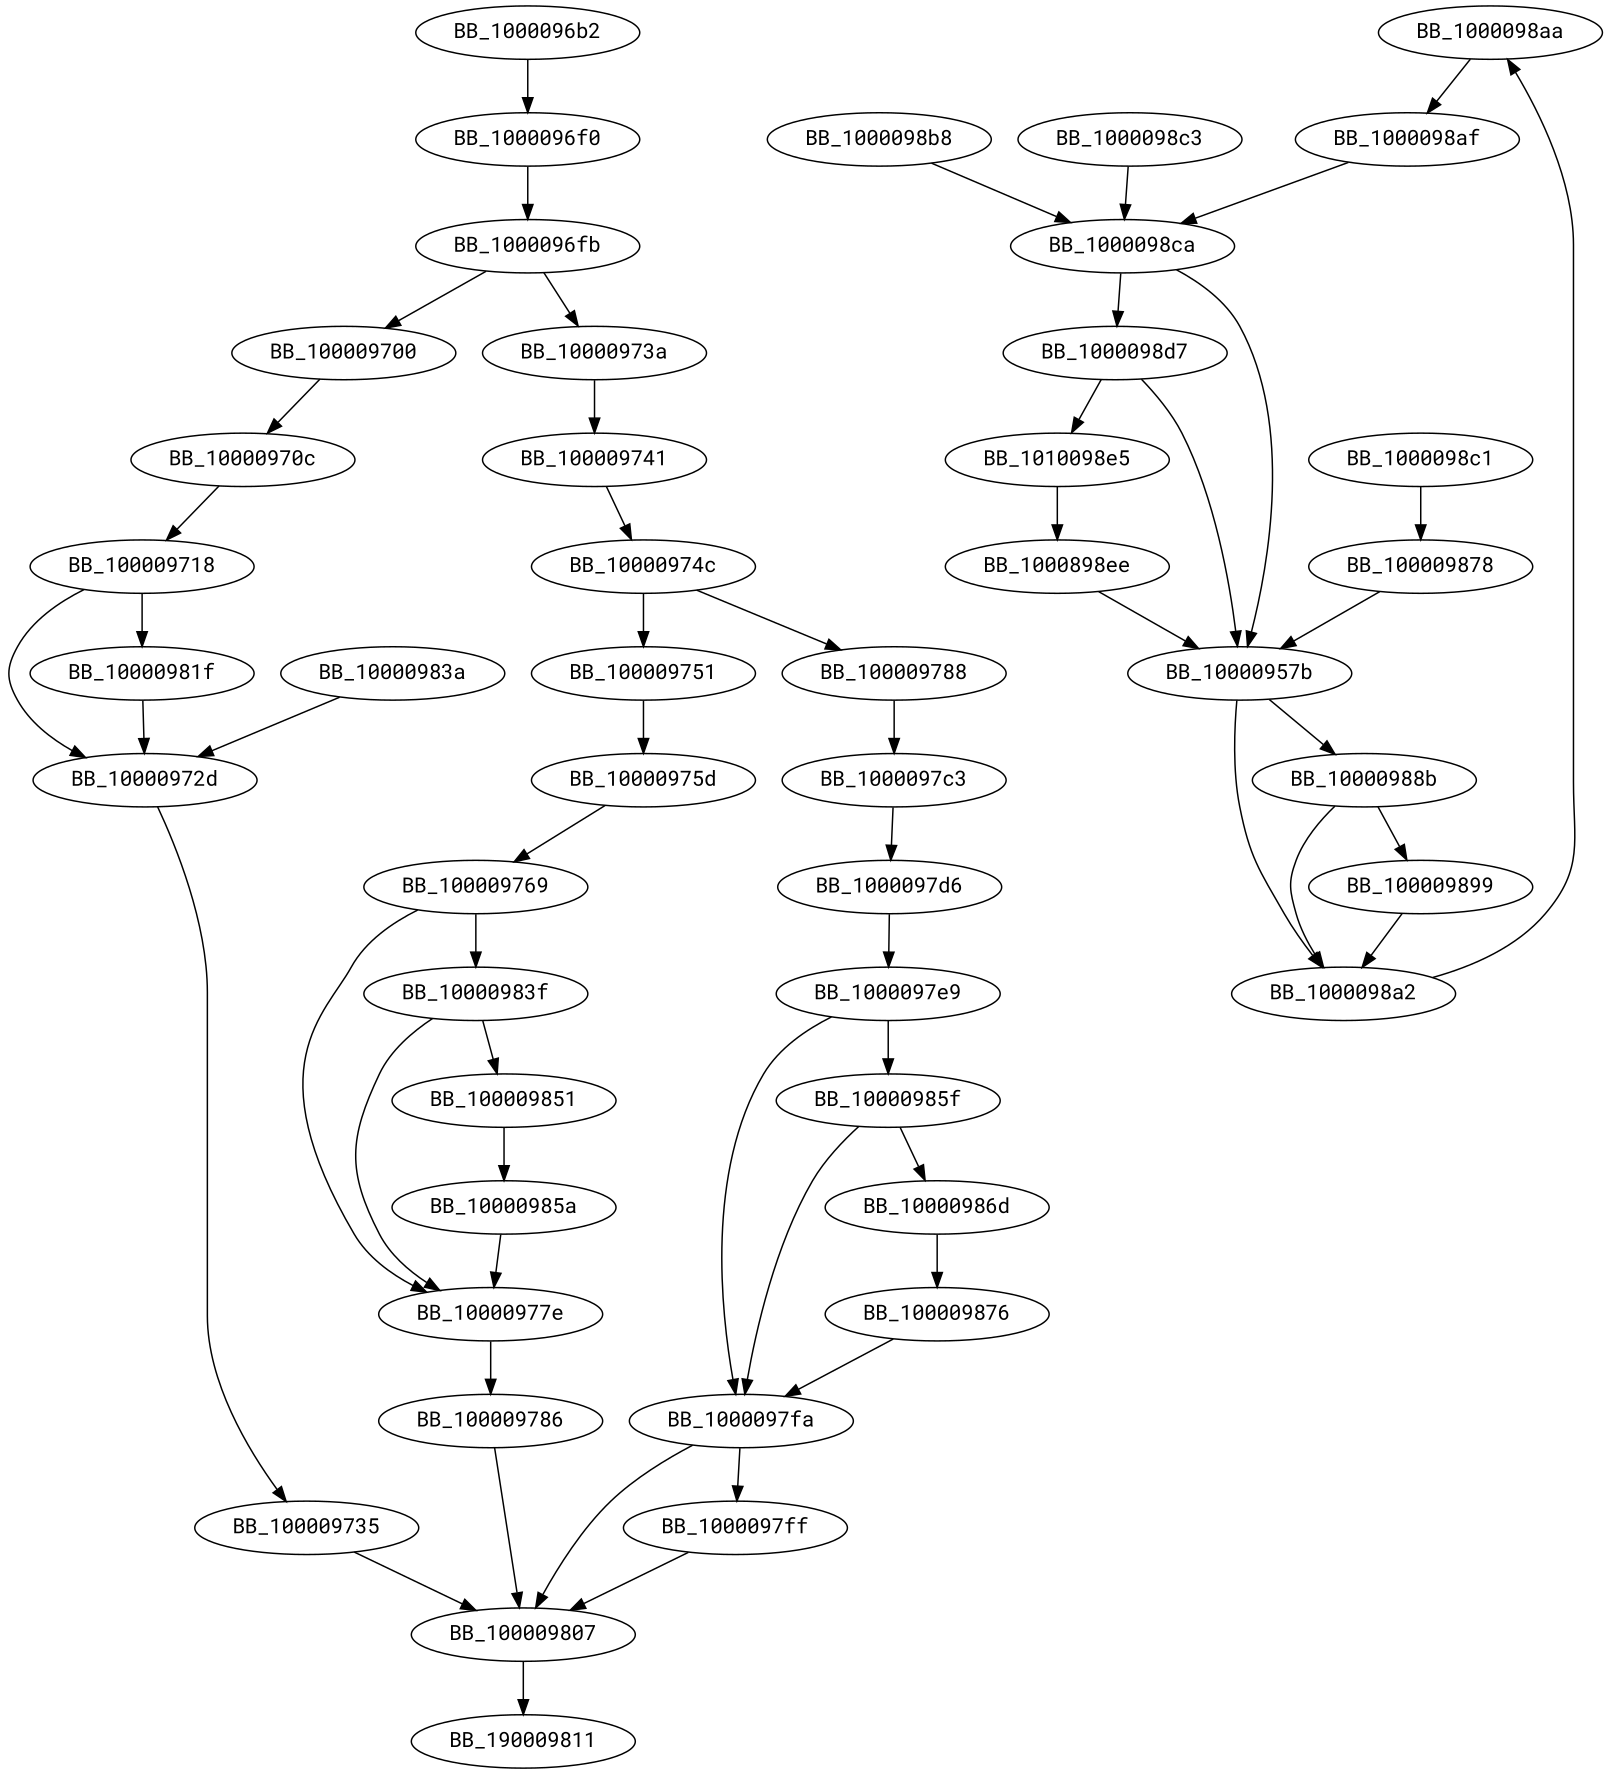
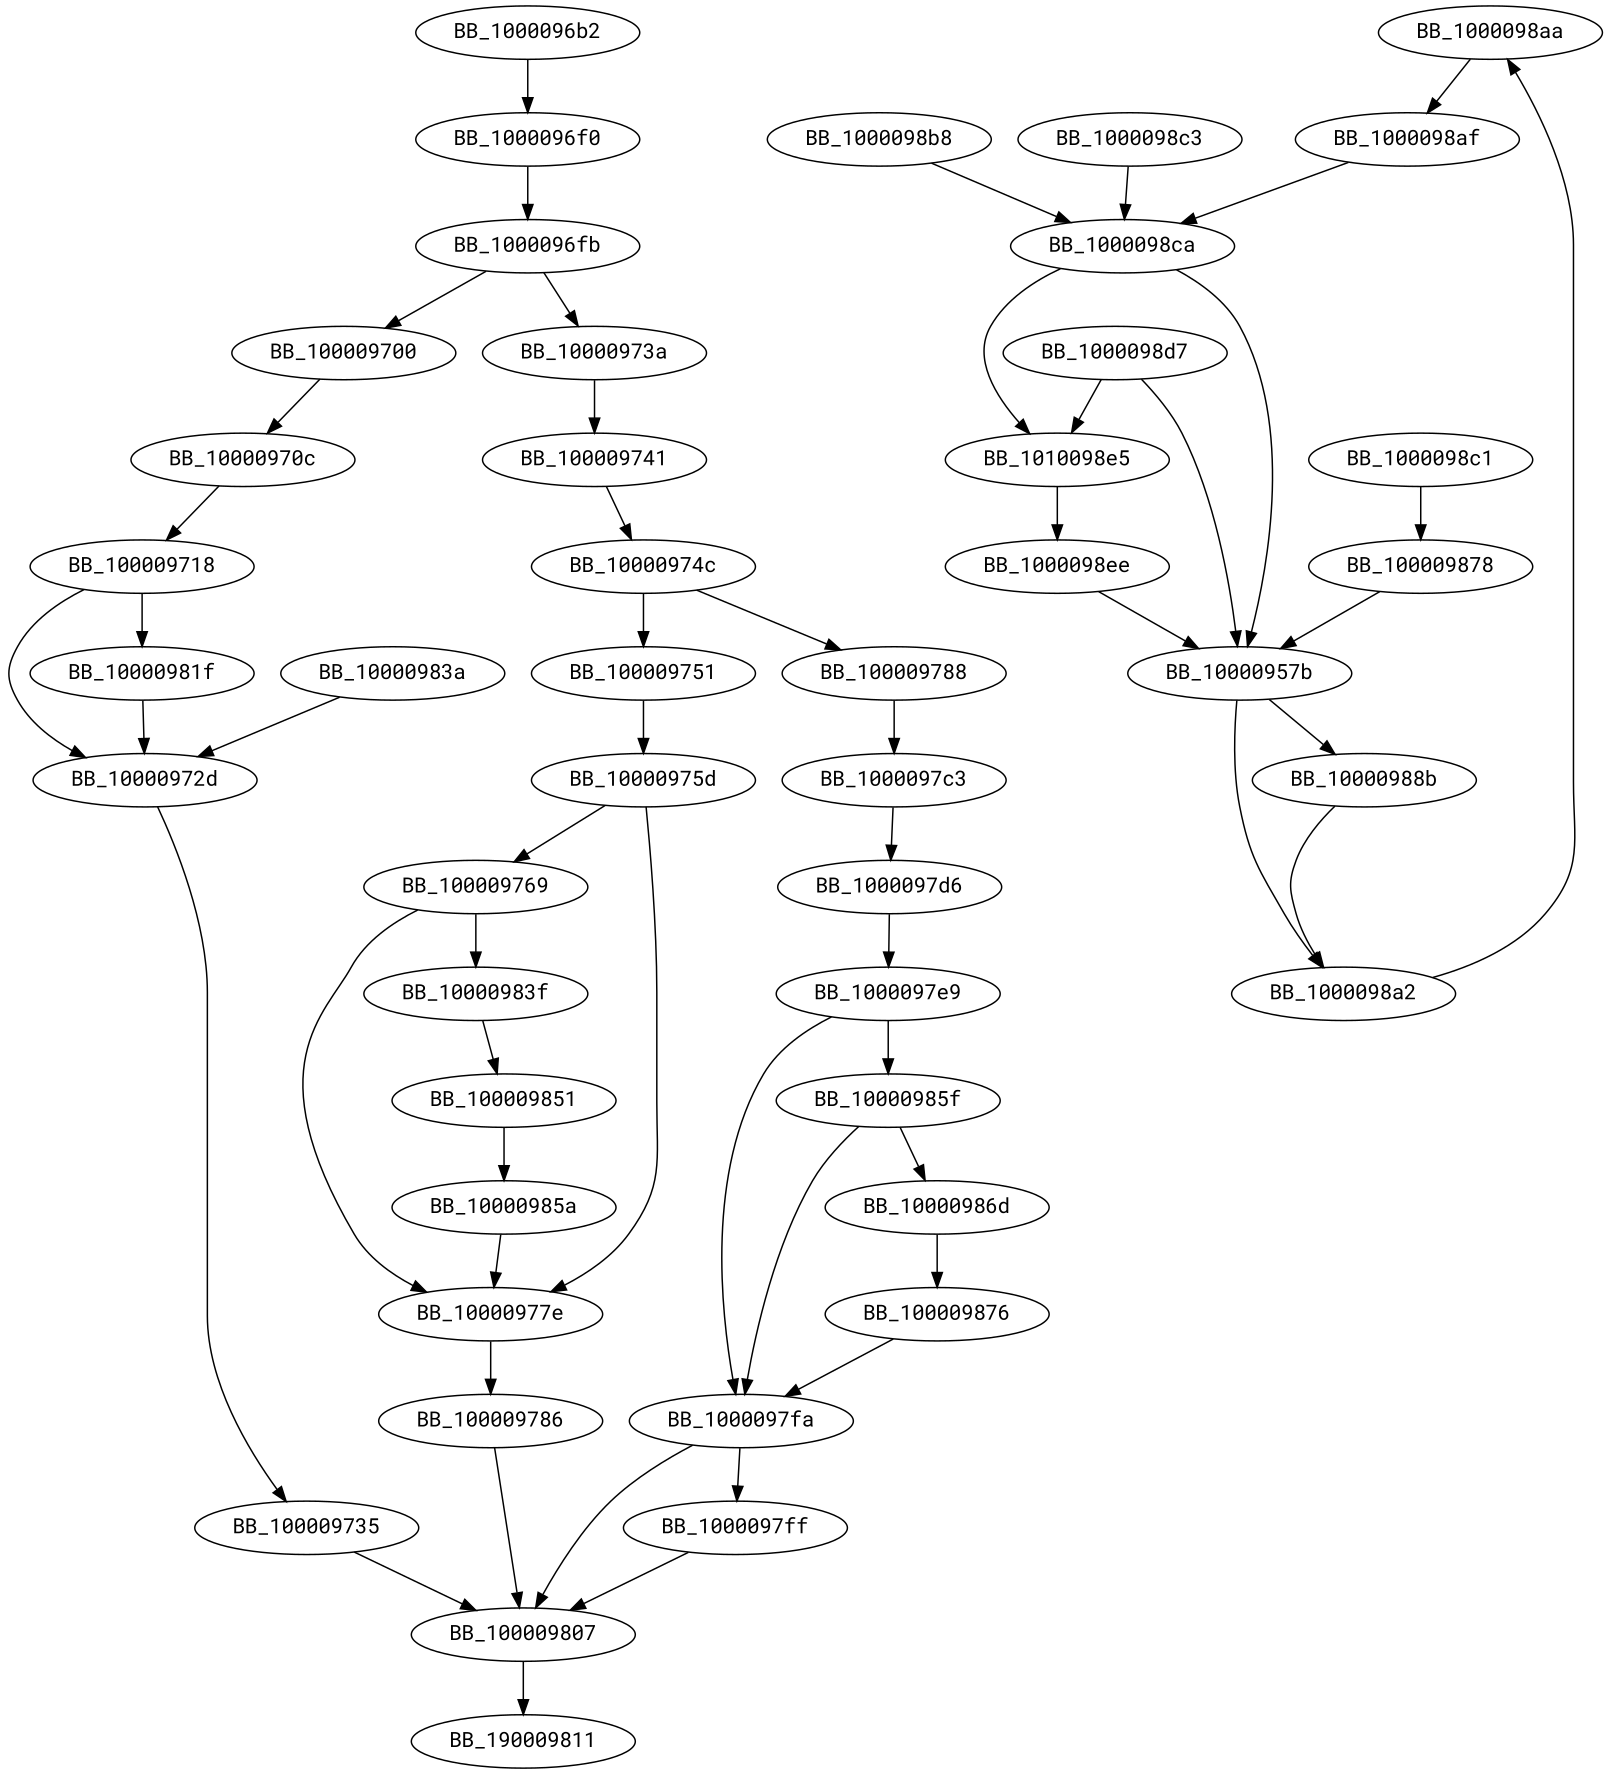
(1119, 292) -> (988, 334)
(1057, 567) -> (1057, 567)
(1421, 887) -> none
(356, 1150) -> (657, 1065)
